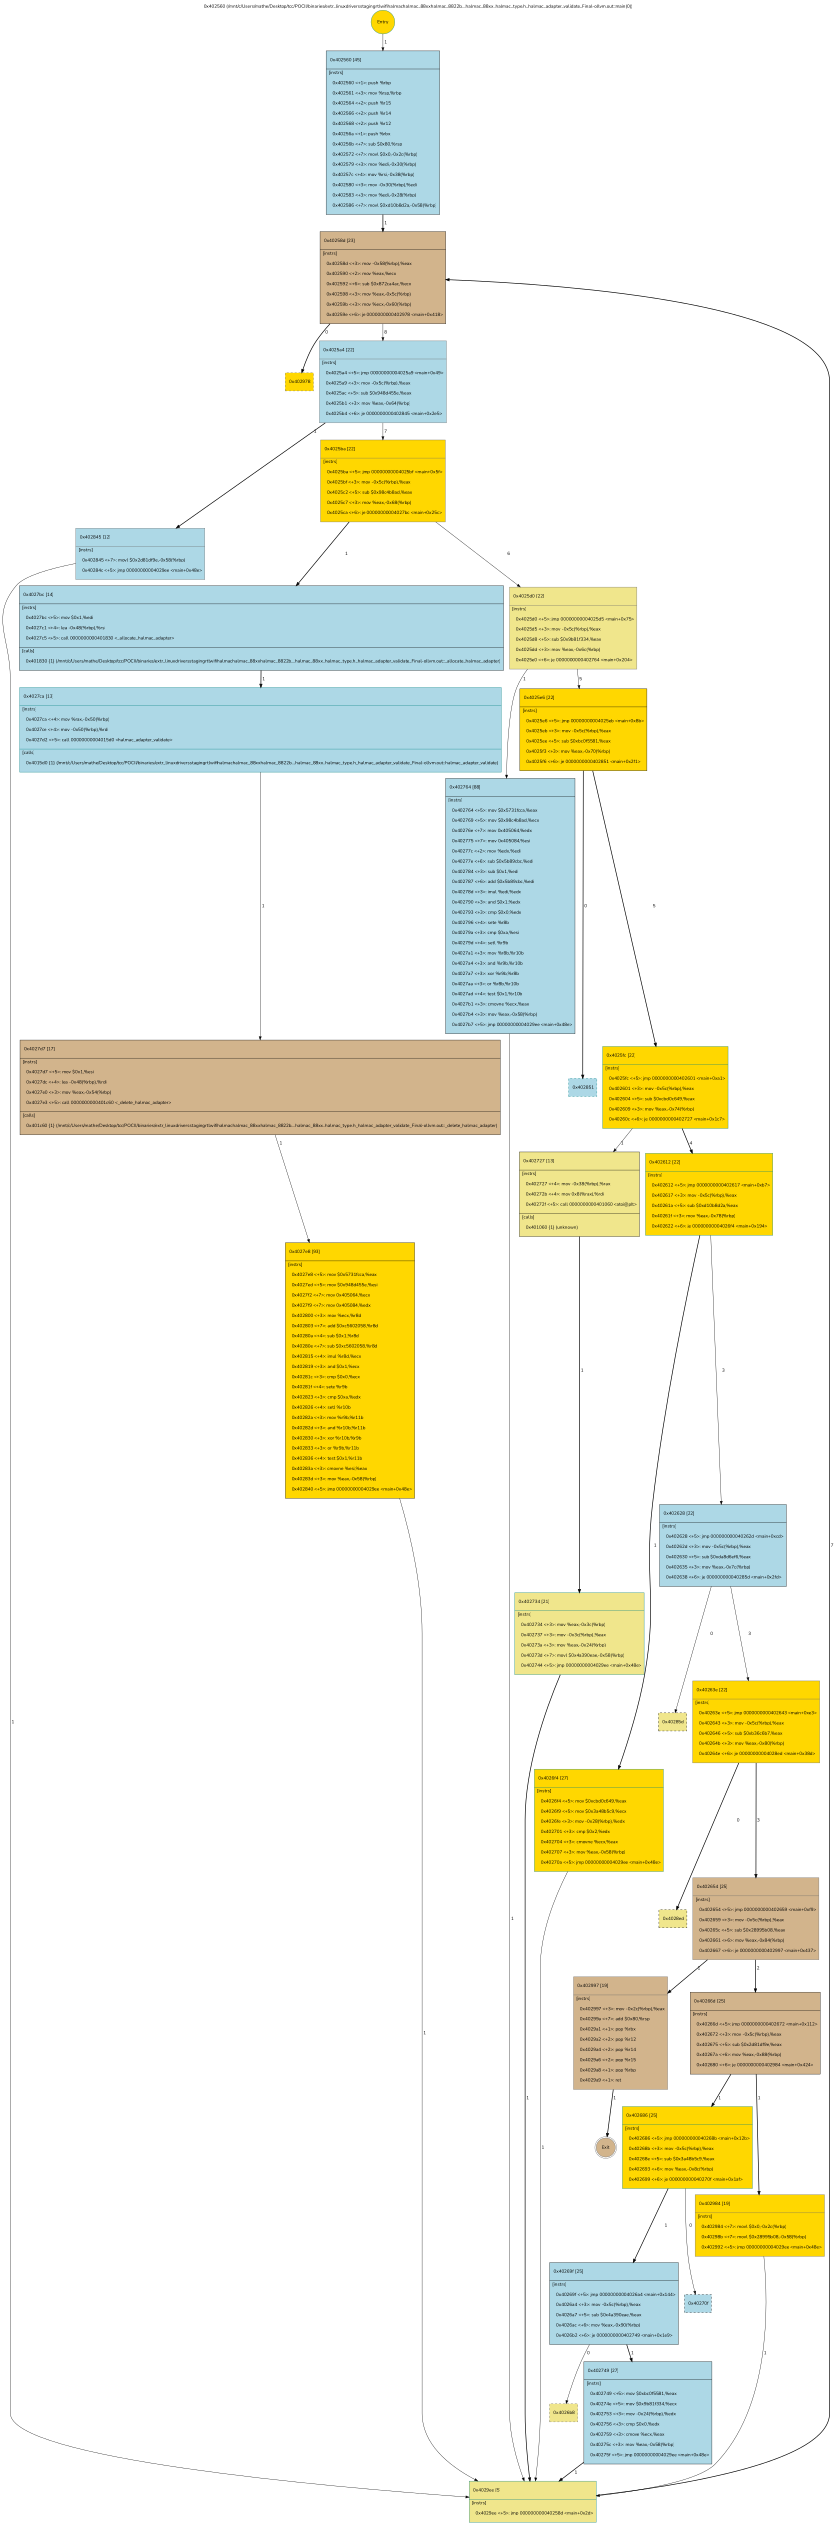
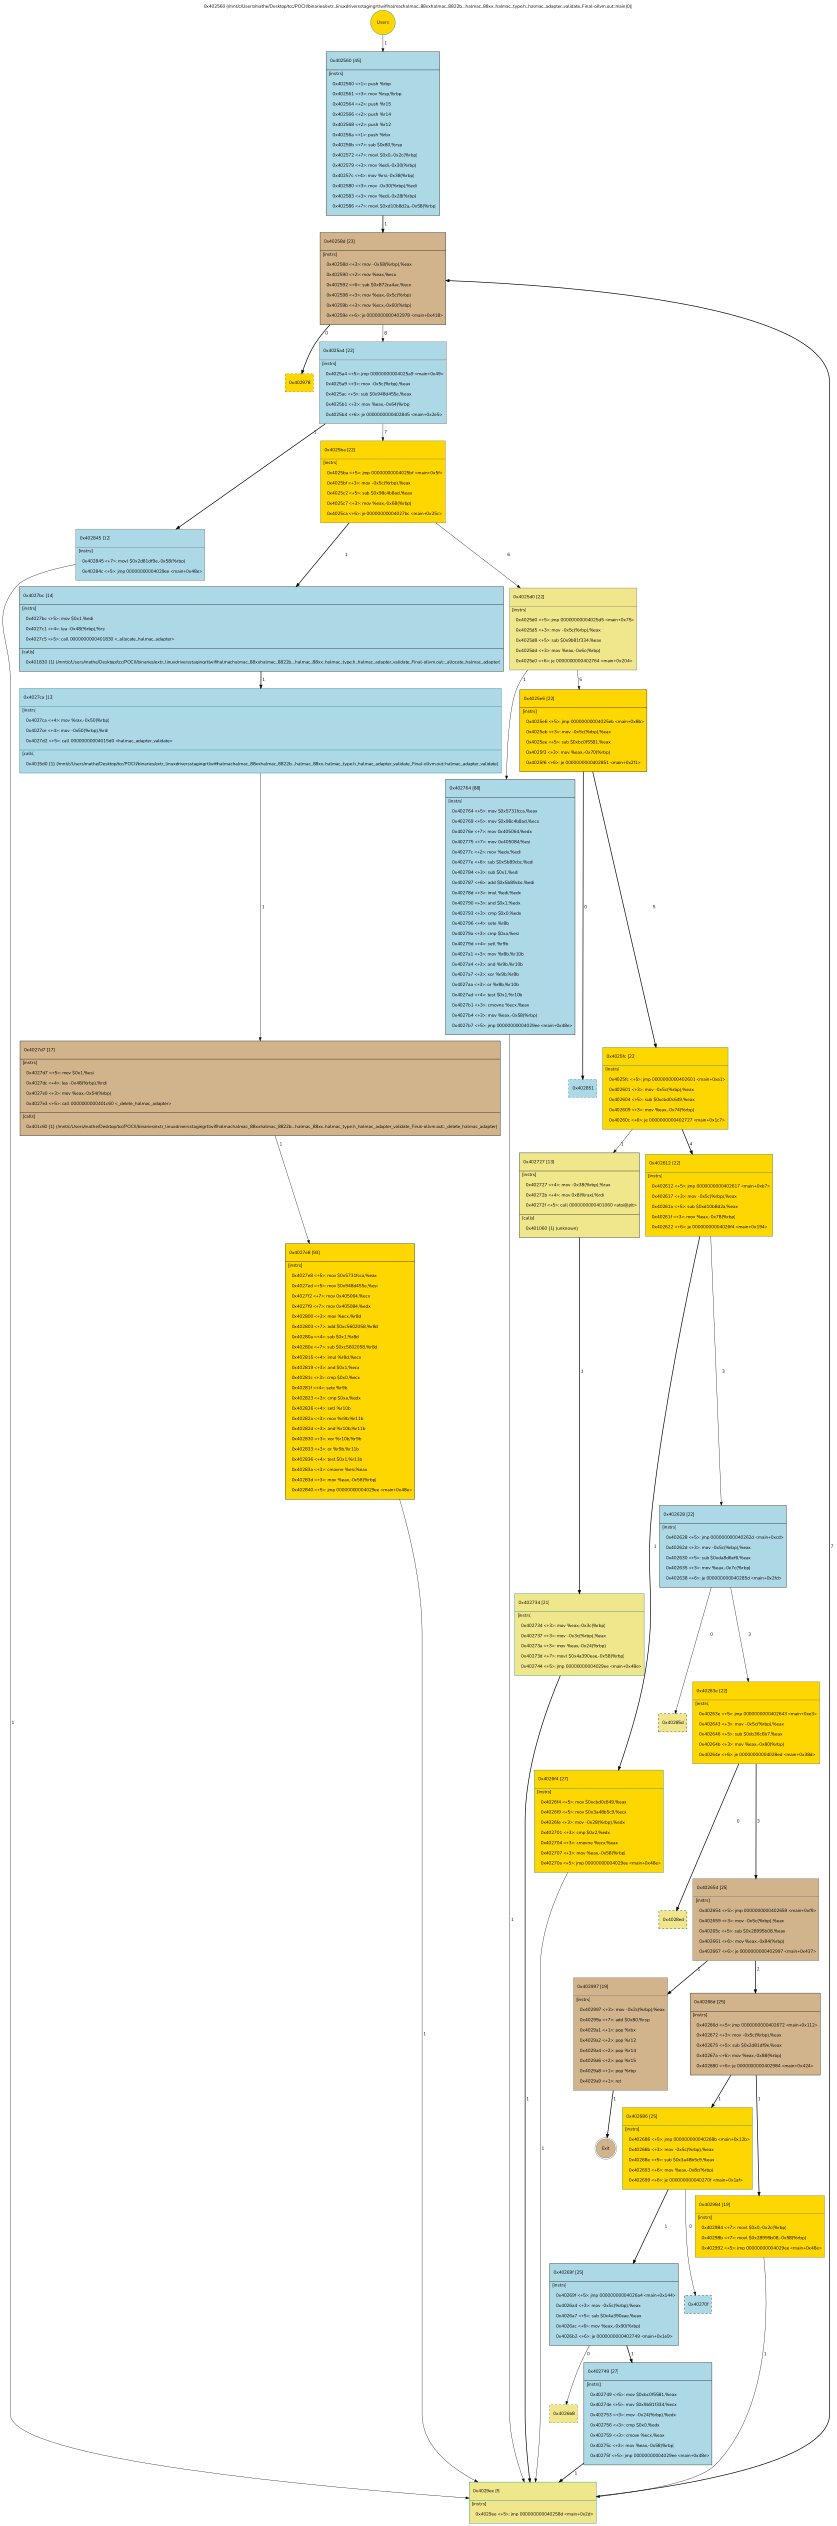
(383, 22) -> (383, 23)
